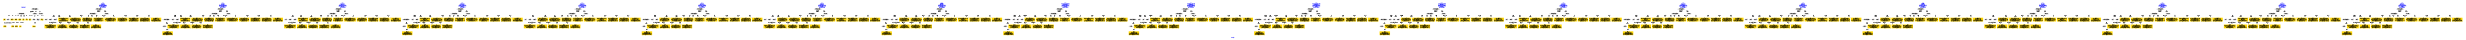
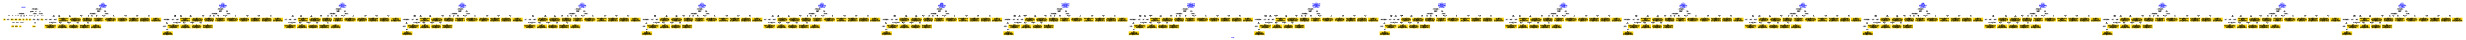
(5, 26) -> none
